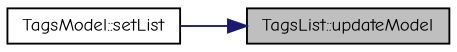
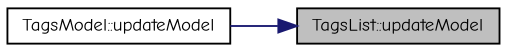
(94, 26) -> (119, 26)
